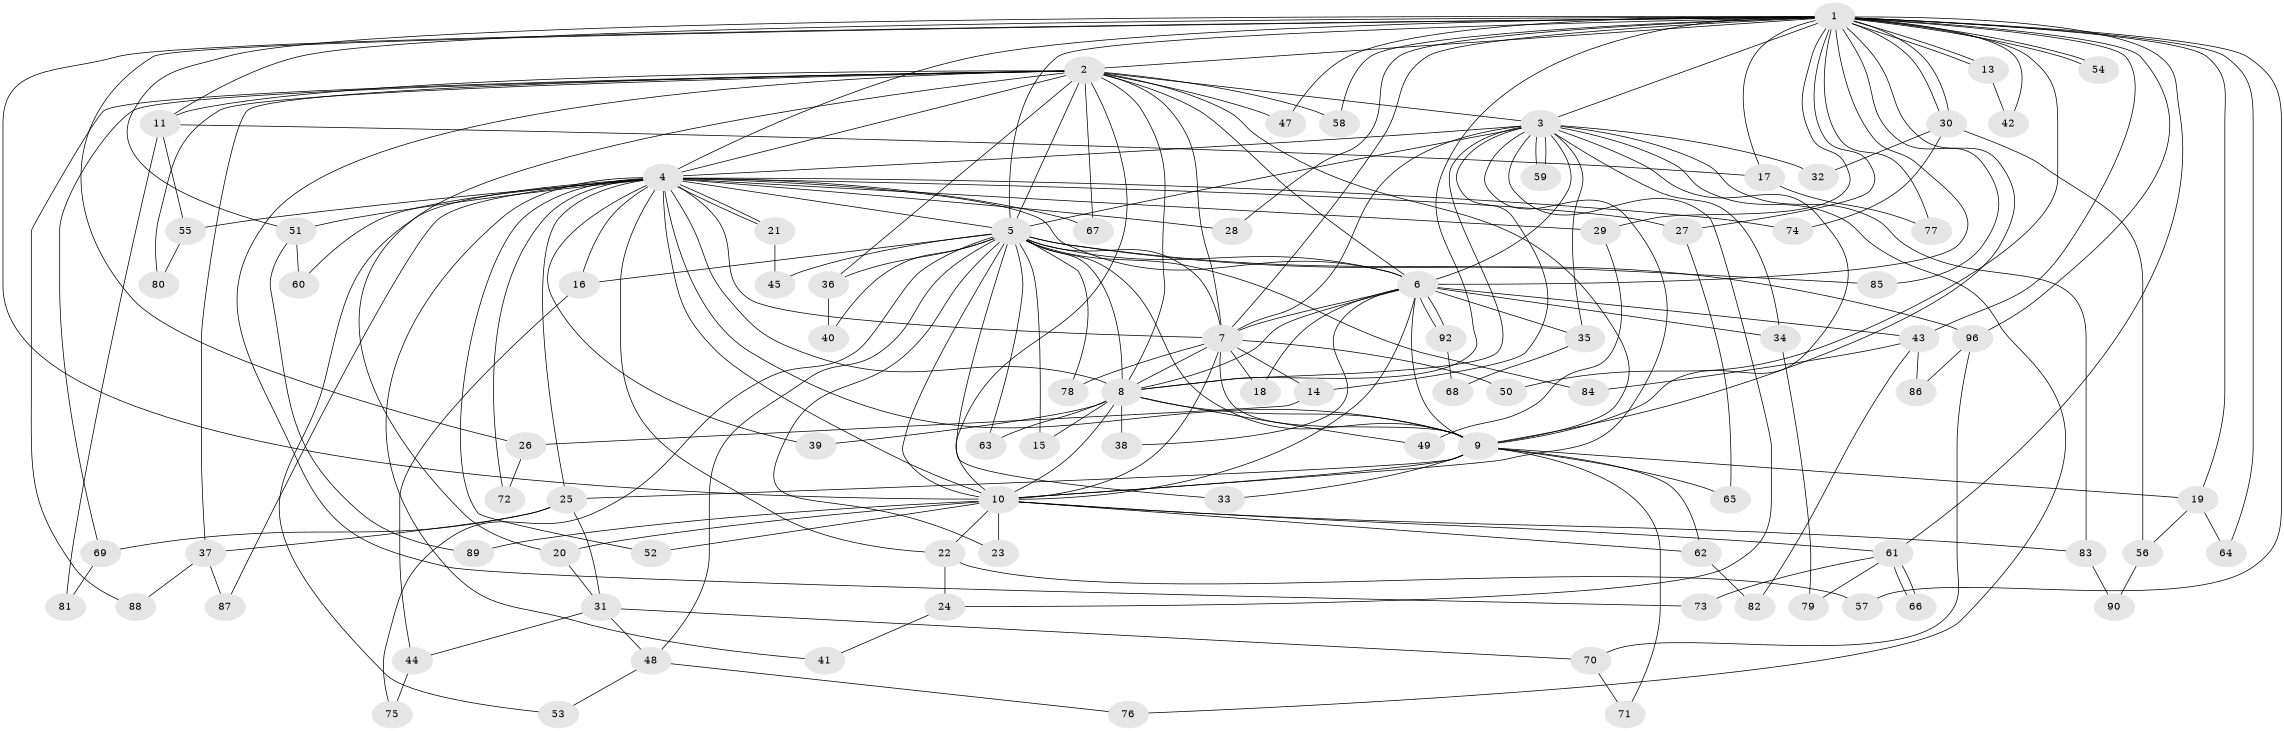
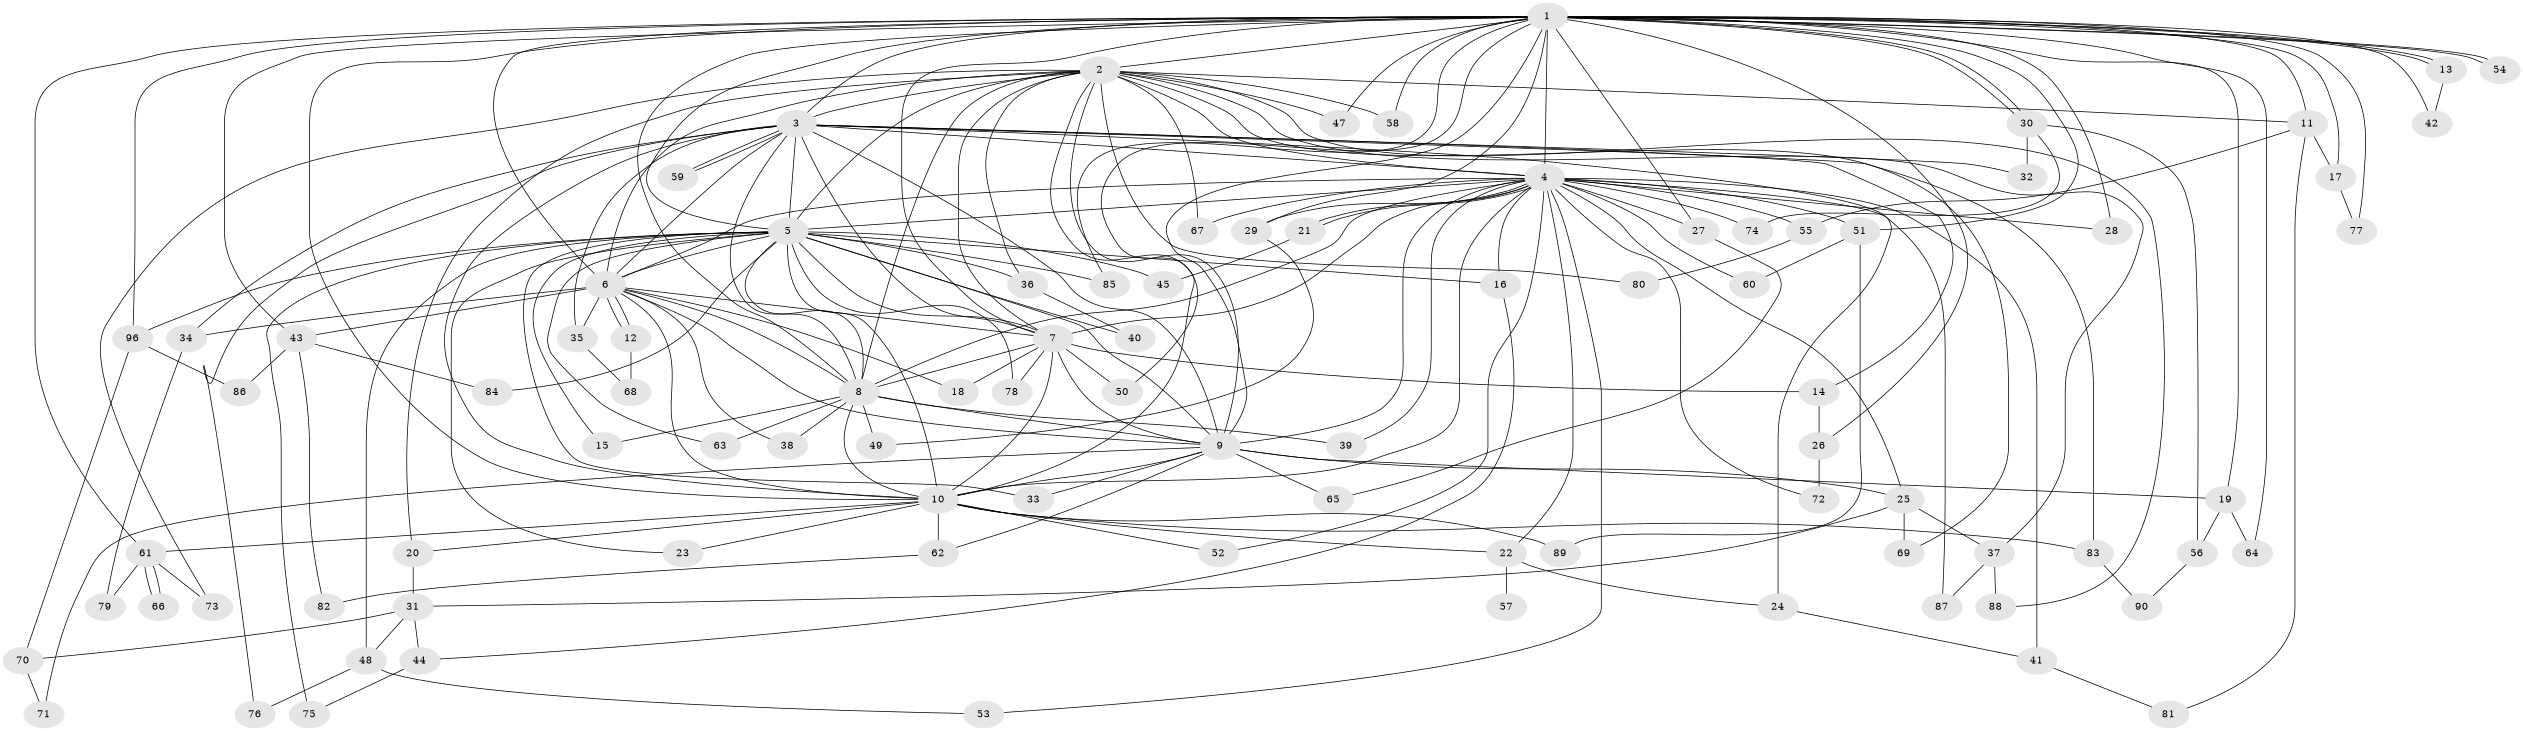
(2282, 303) -> none
(1446, 339) -> (631, 339)
(82, 582) -> (2103, 688)
